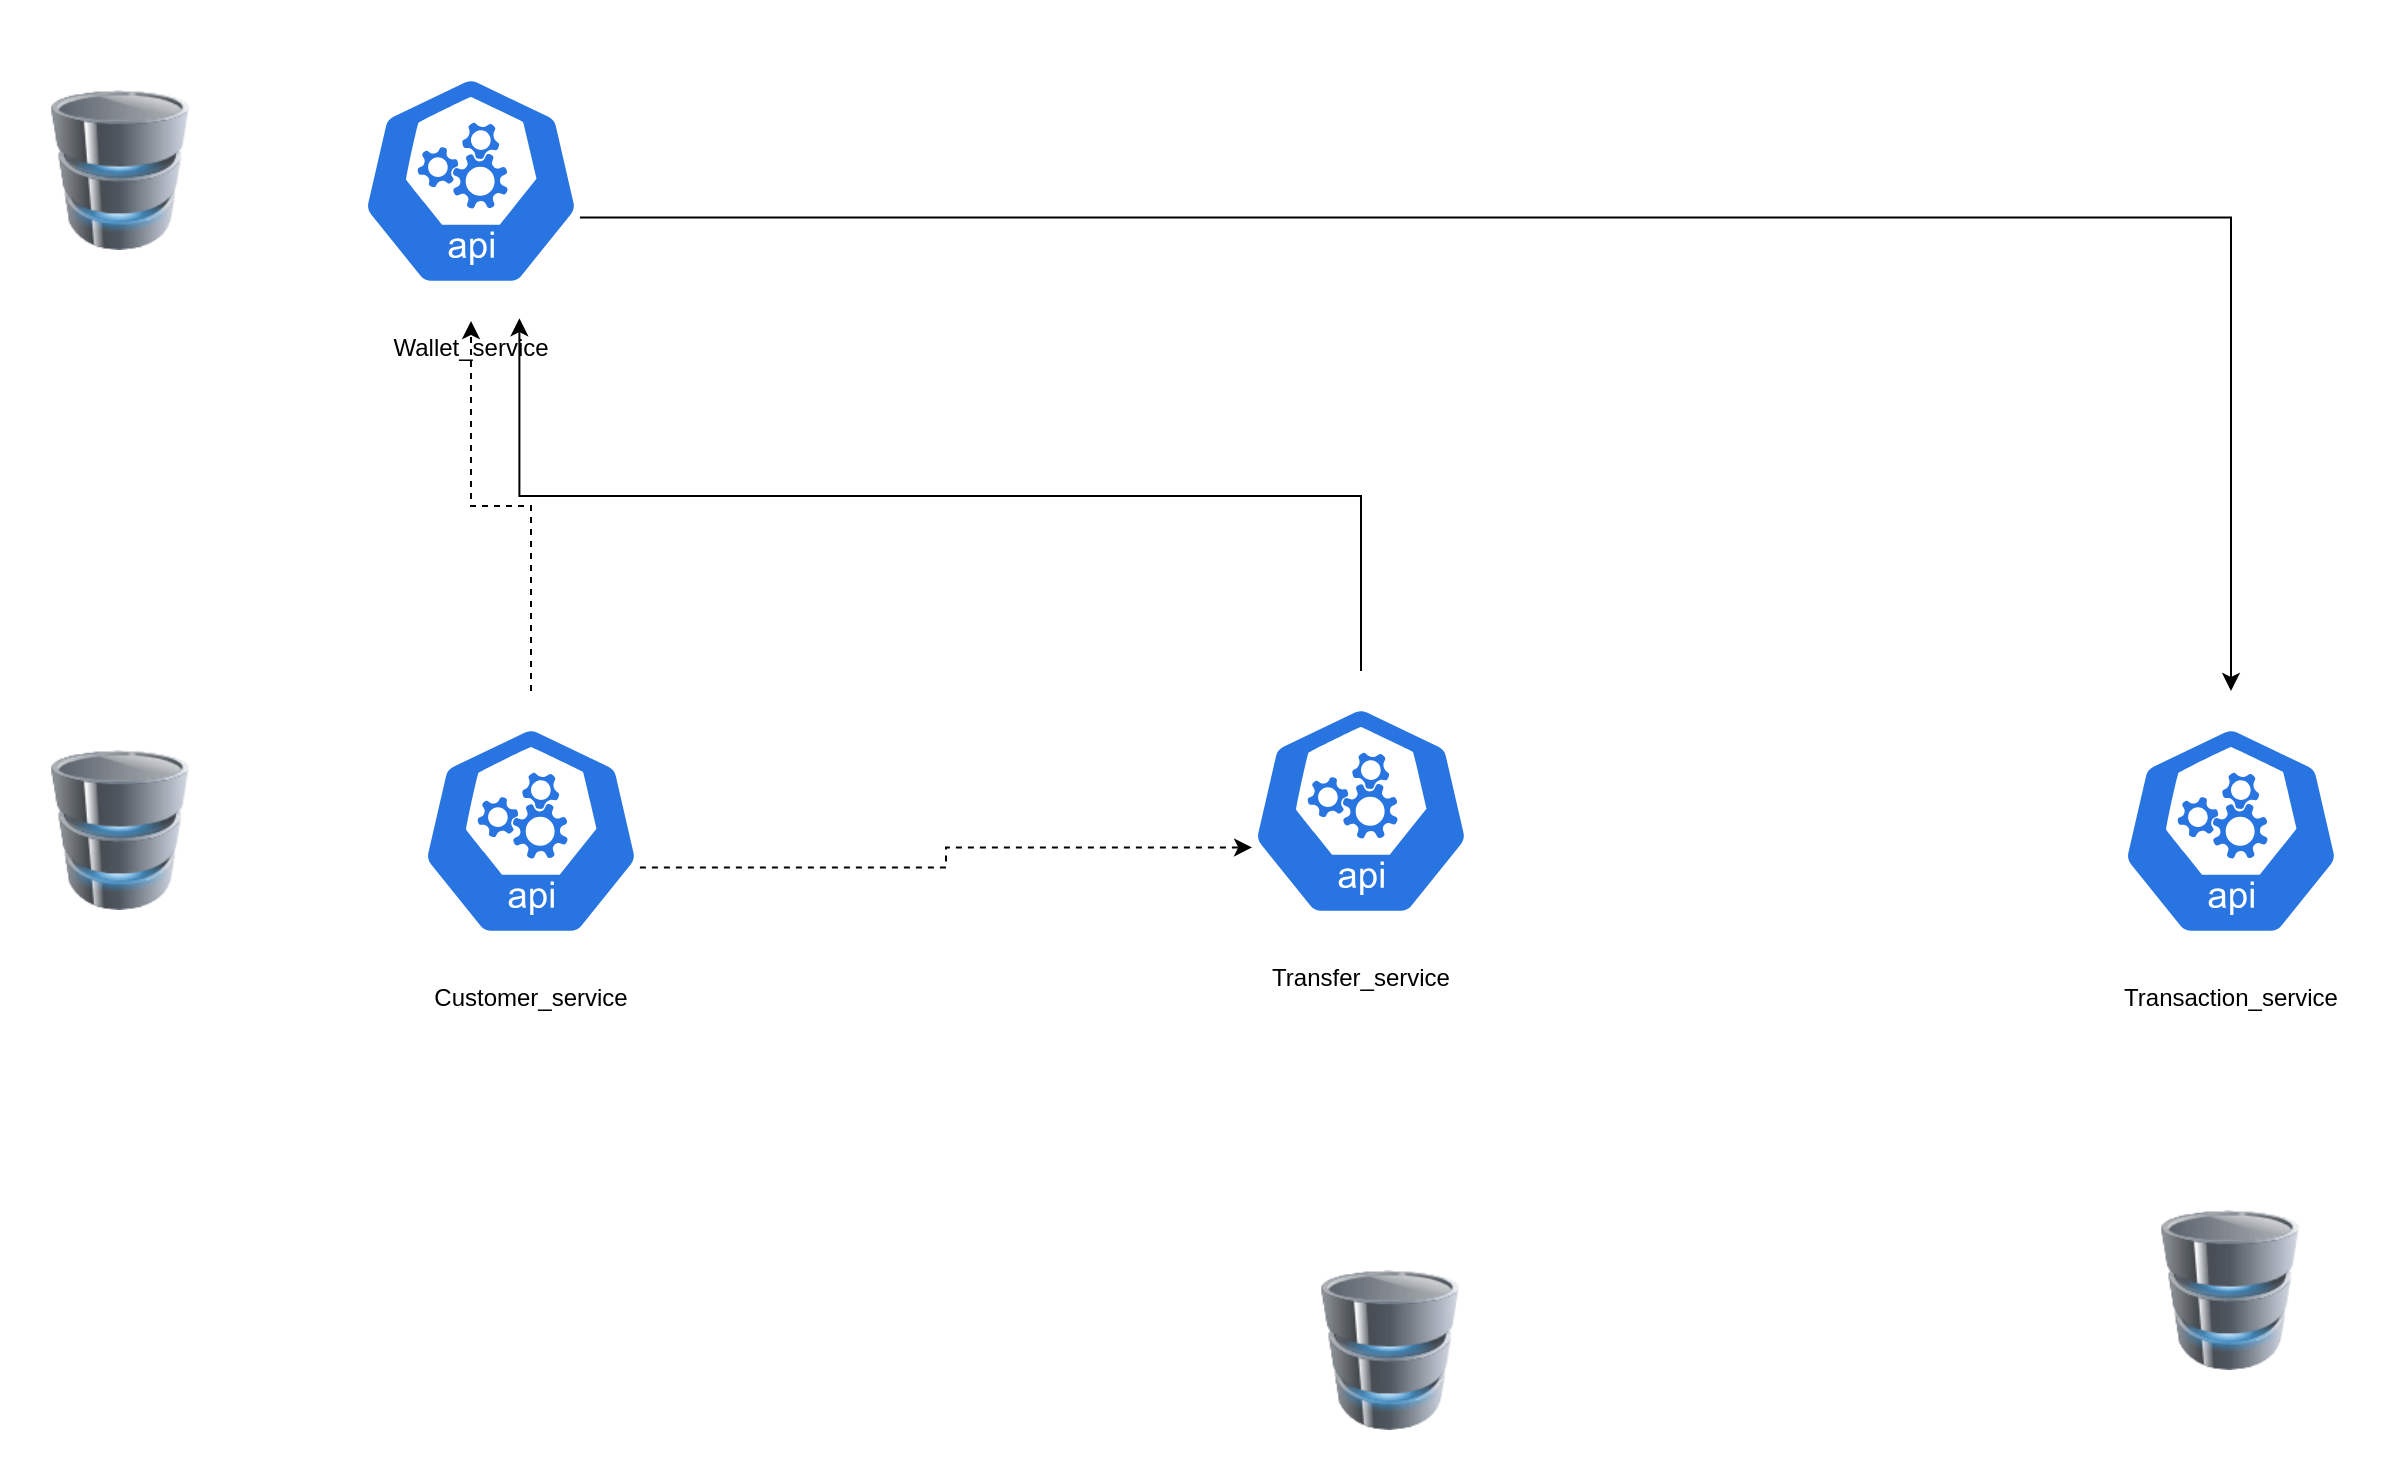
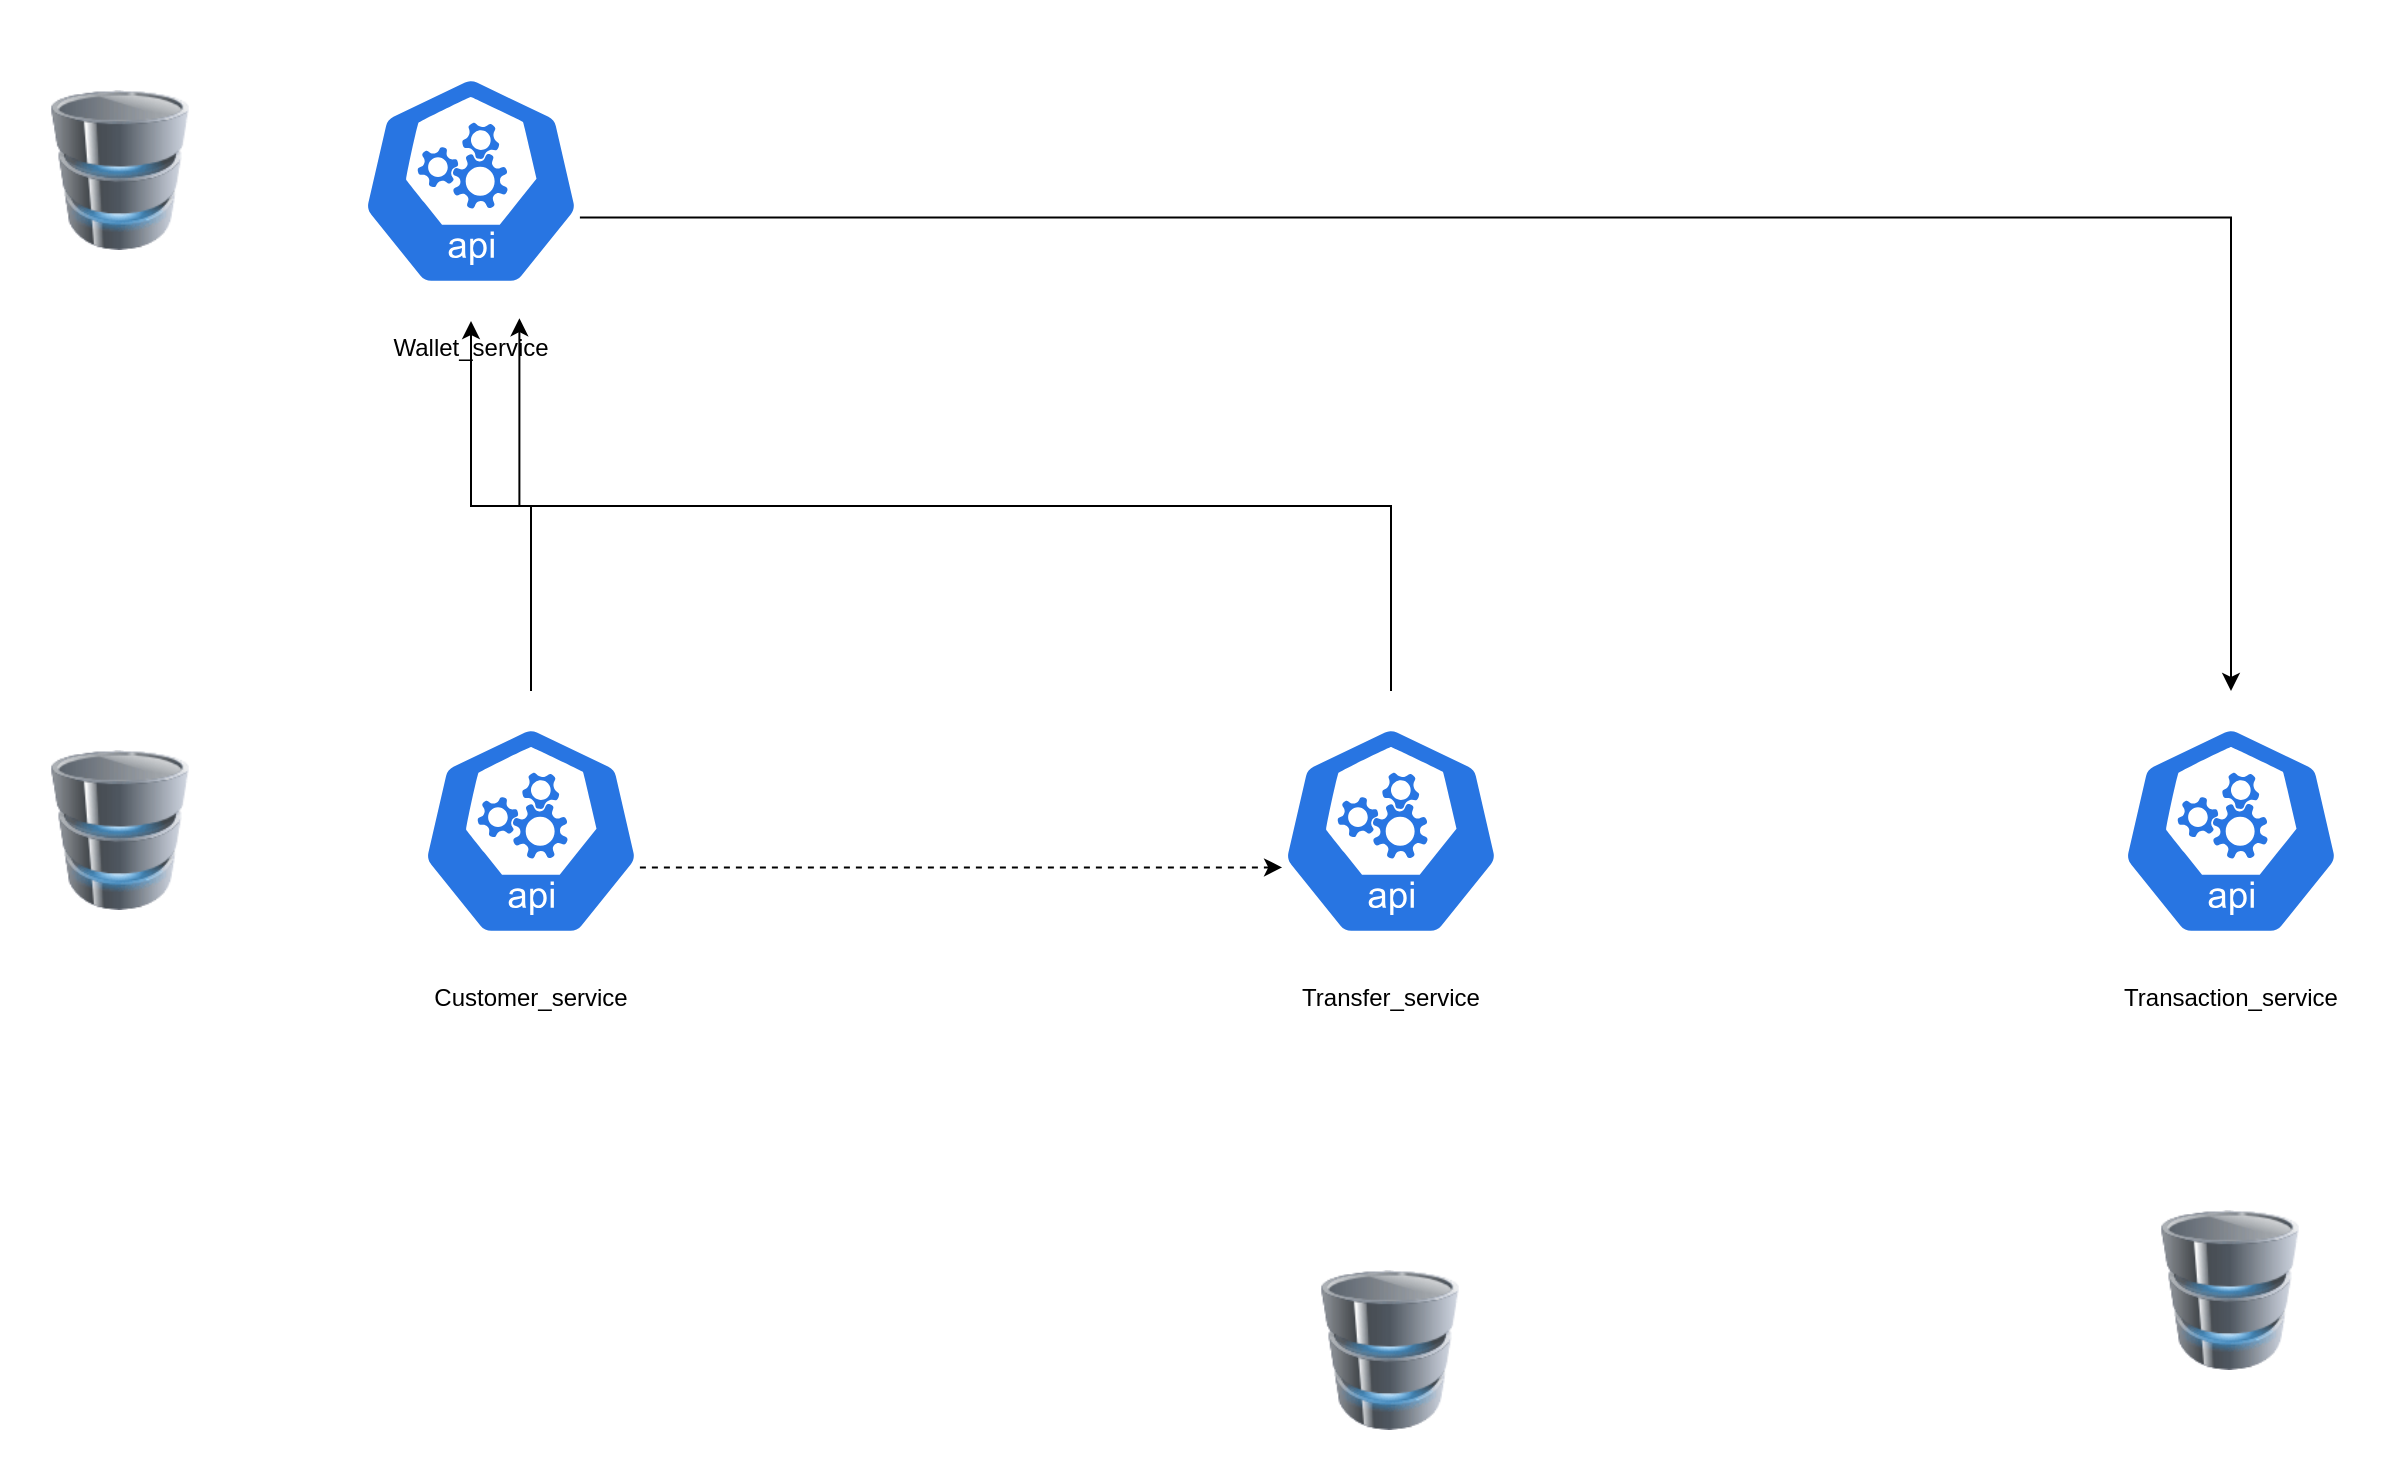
(471, 442) -> (471, 442)
(1361, 811) -> (1391, 831)
